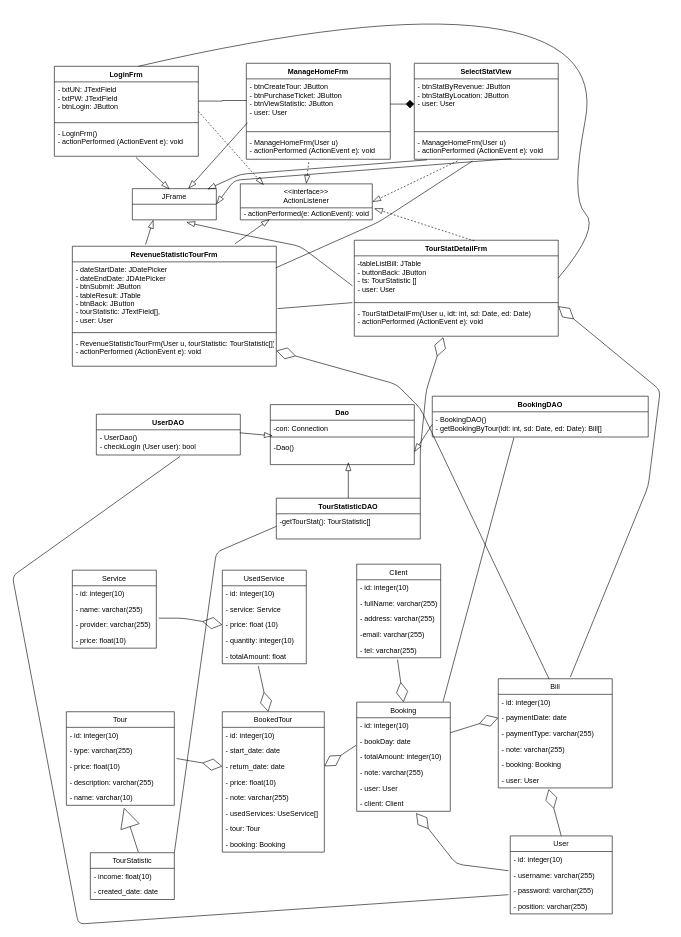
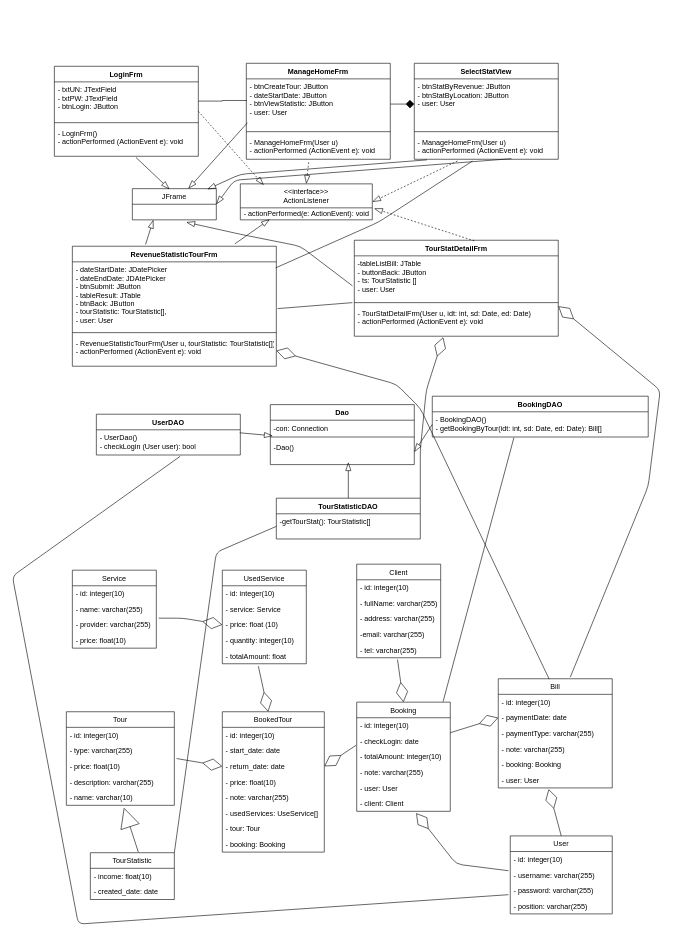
(467, 25) -> none
(295, 87) -> (295, 87)
(128, 270) -> (128, 270)
(387, 742) -> (393, 742)
